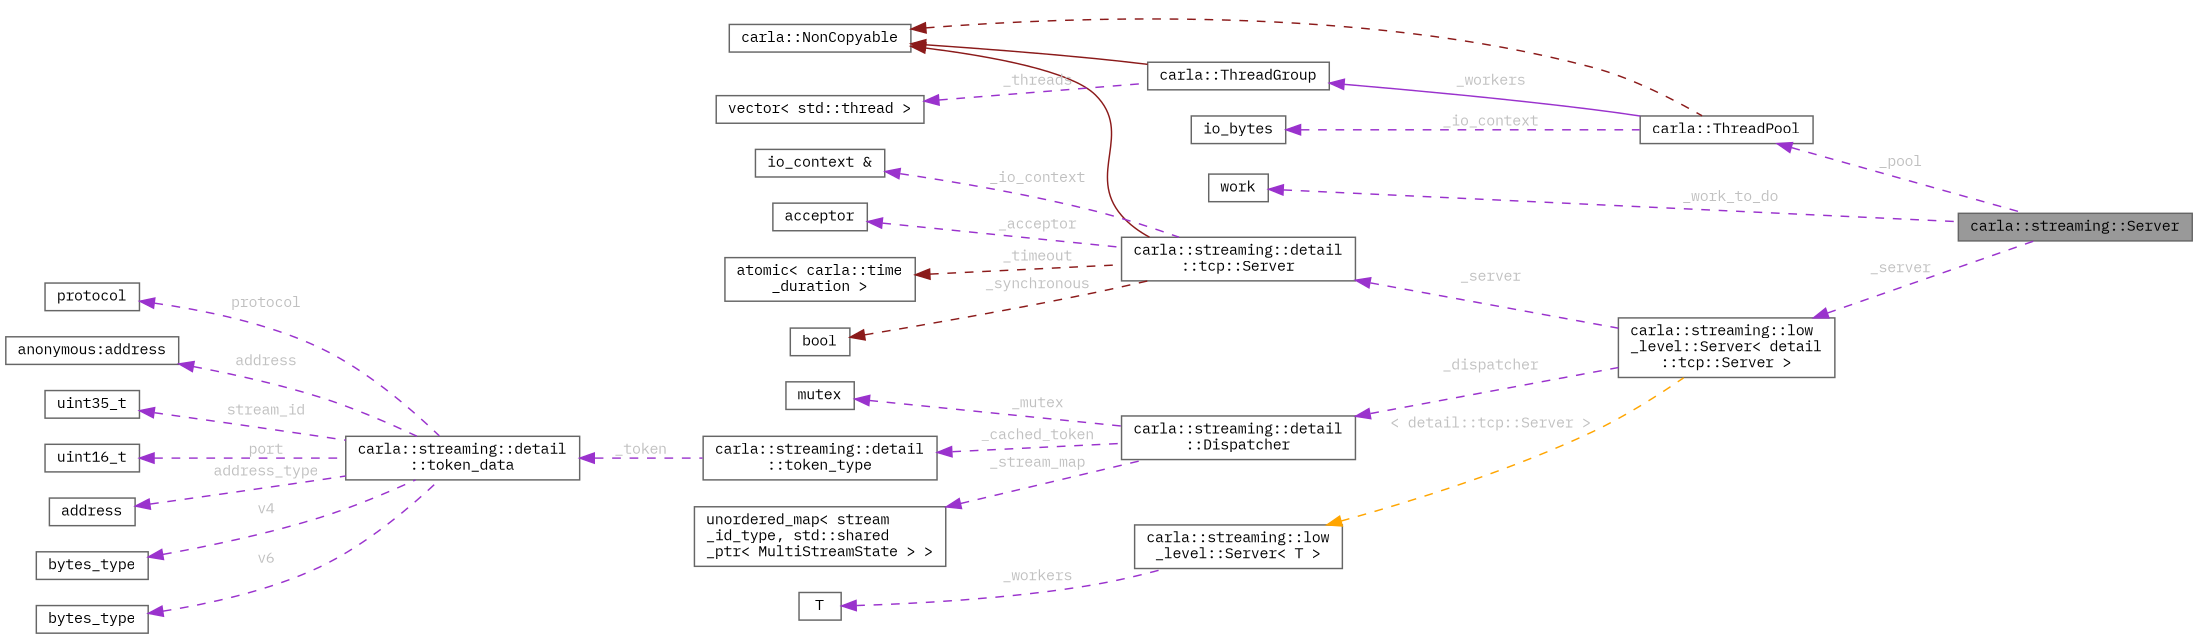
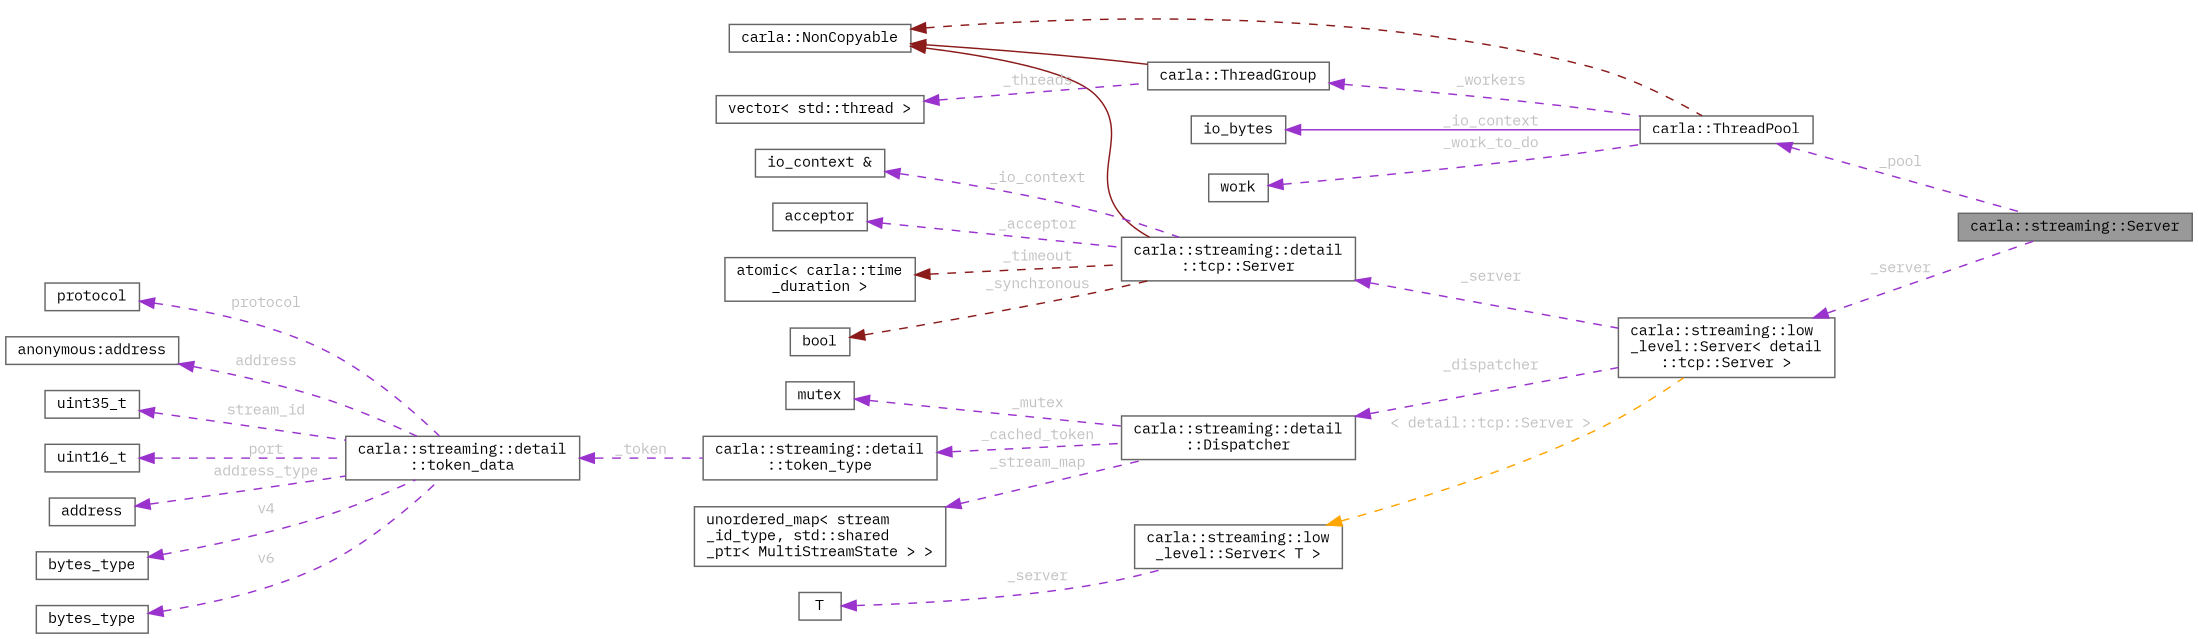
(1492, 98) -> (1492, 98)
(1470, 130) -> (1470, 130)
(1621, 206) -> (1464, 167)
(1034, 577) -> (1034, 577)
